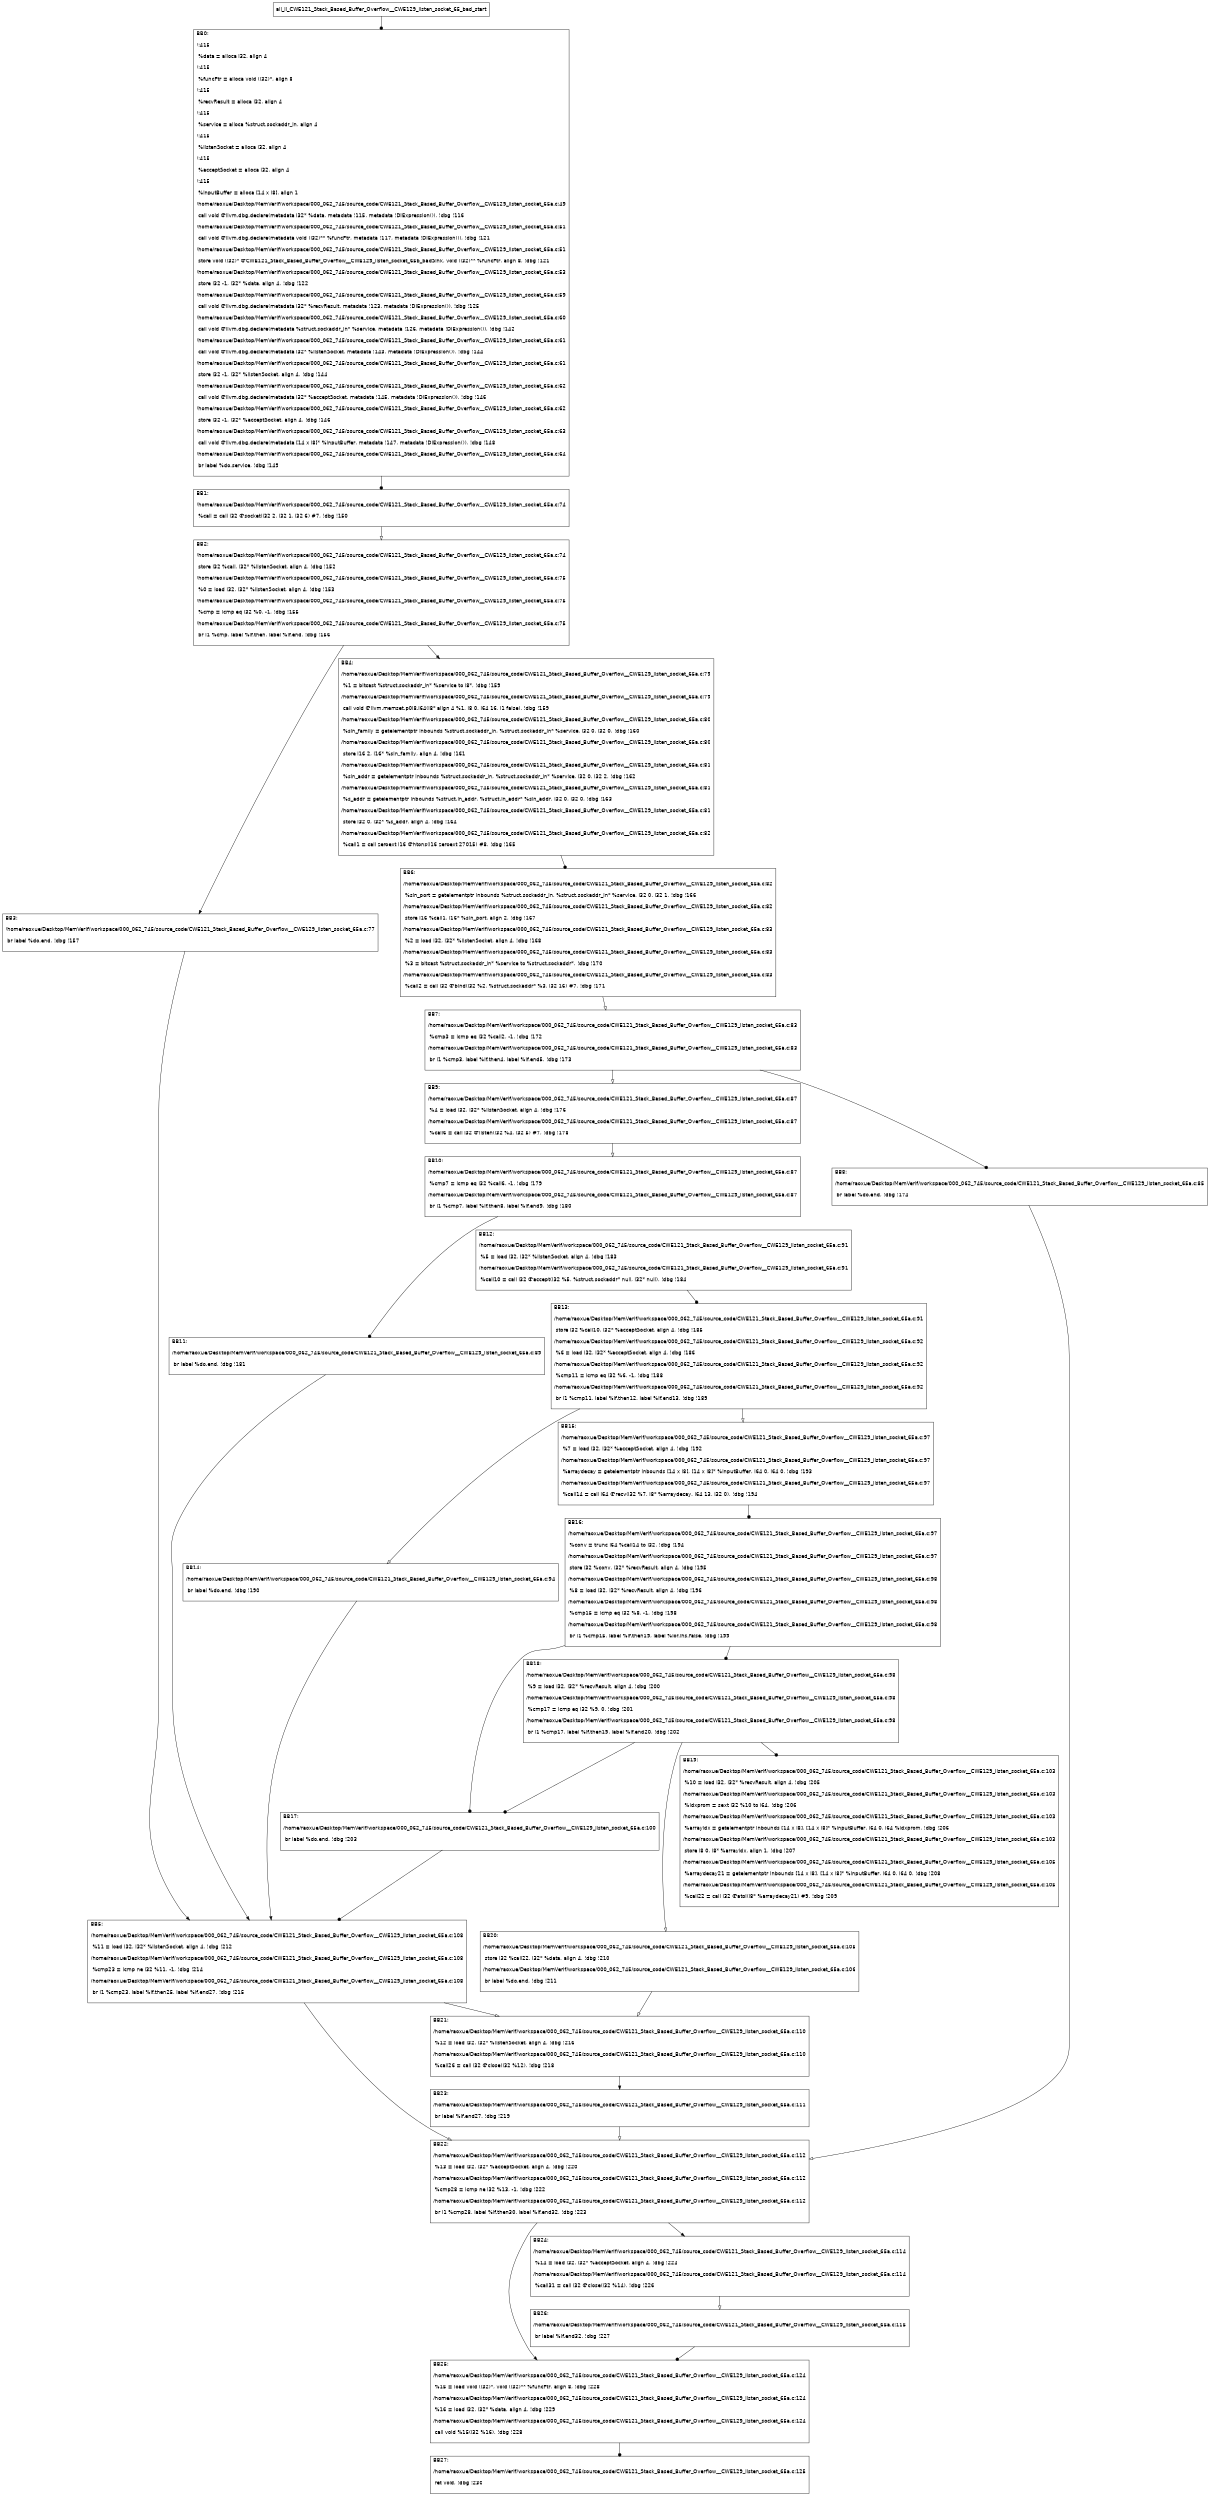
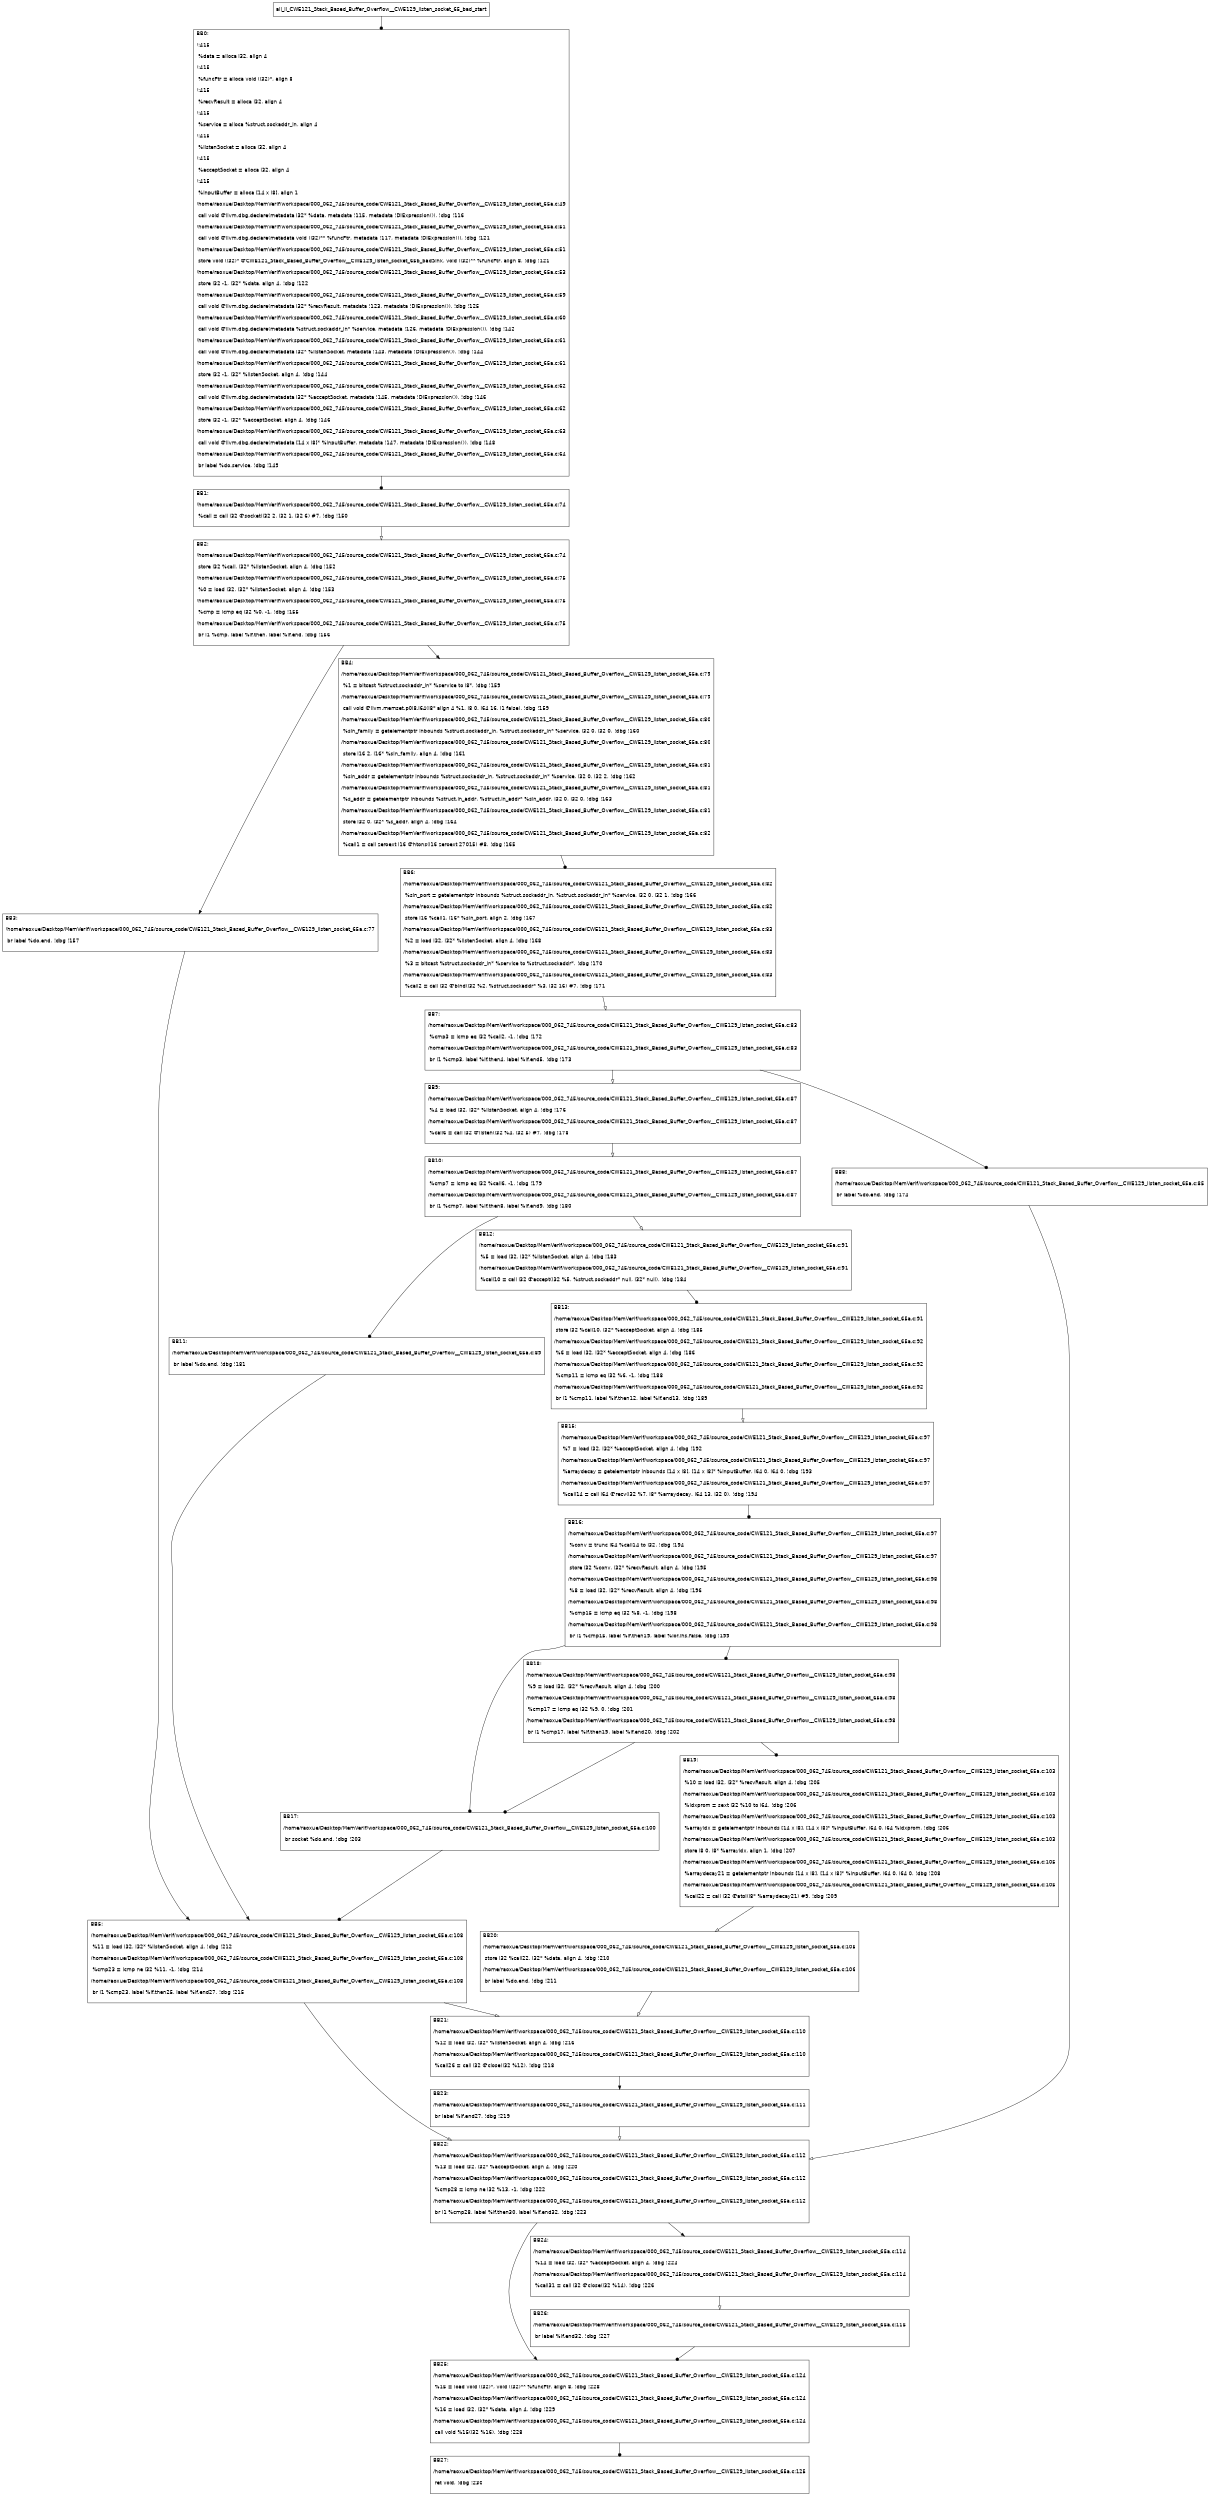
none -> (637, 1222)
(371, 1582) -> none
(664, 1834) -> (736, 1918)
(320, 1840) -> (322, 1840)
